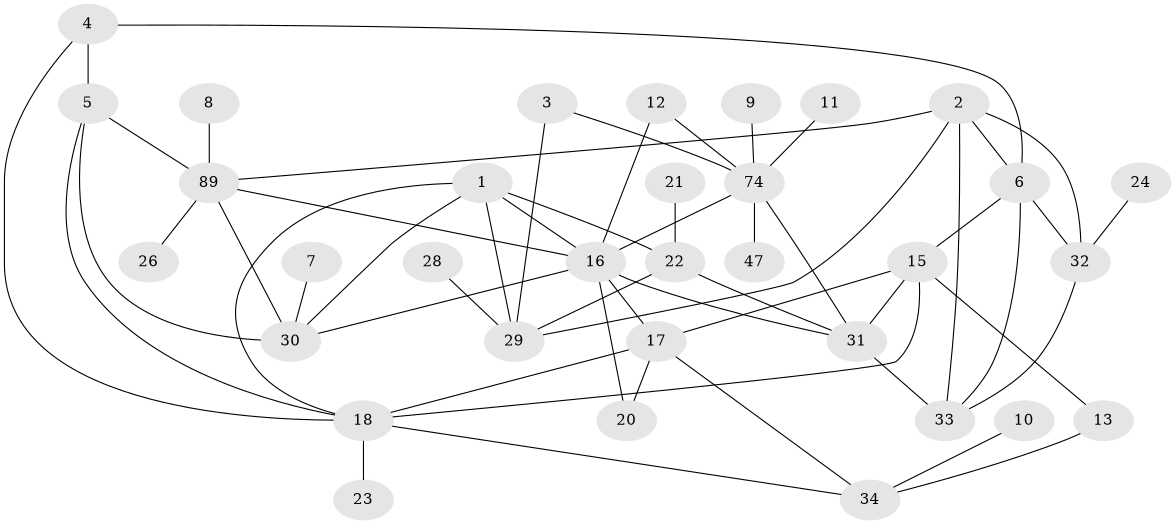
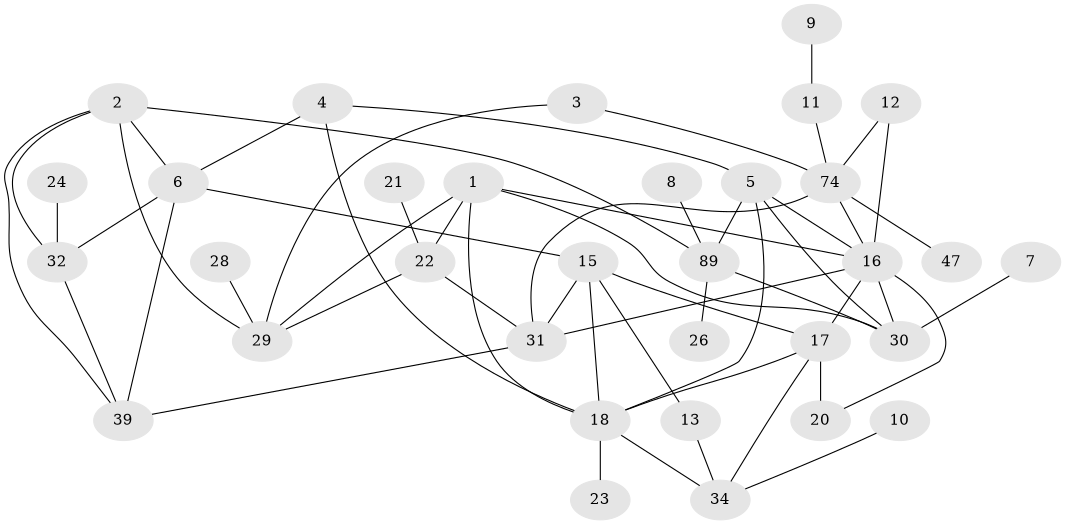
(753, 143) -> (812, 64)
(403, 222) -> (812, 223)
(945, 421) -> (123, 421)
